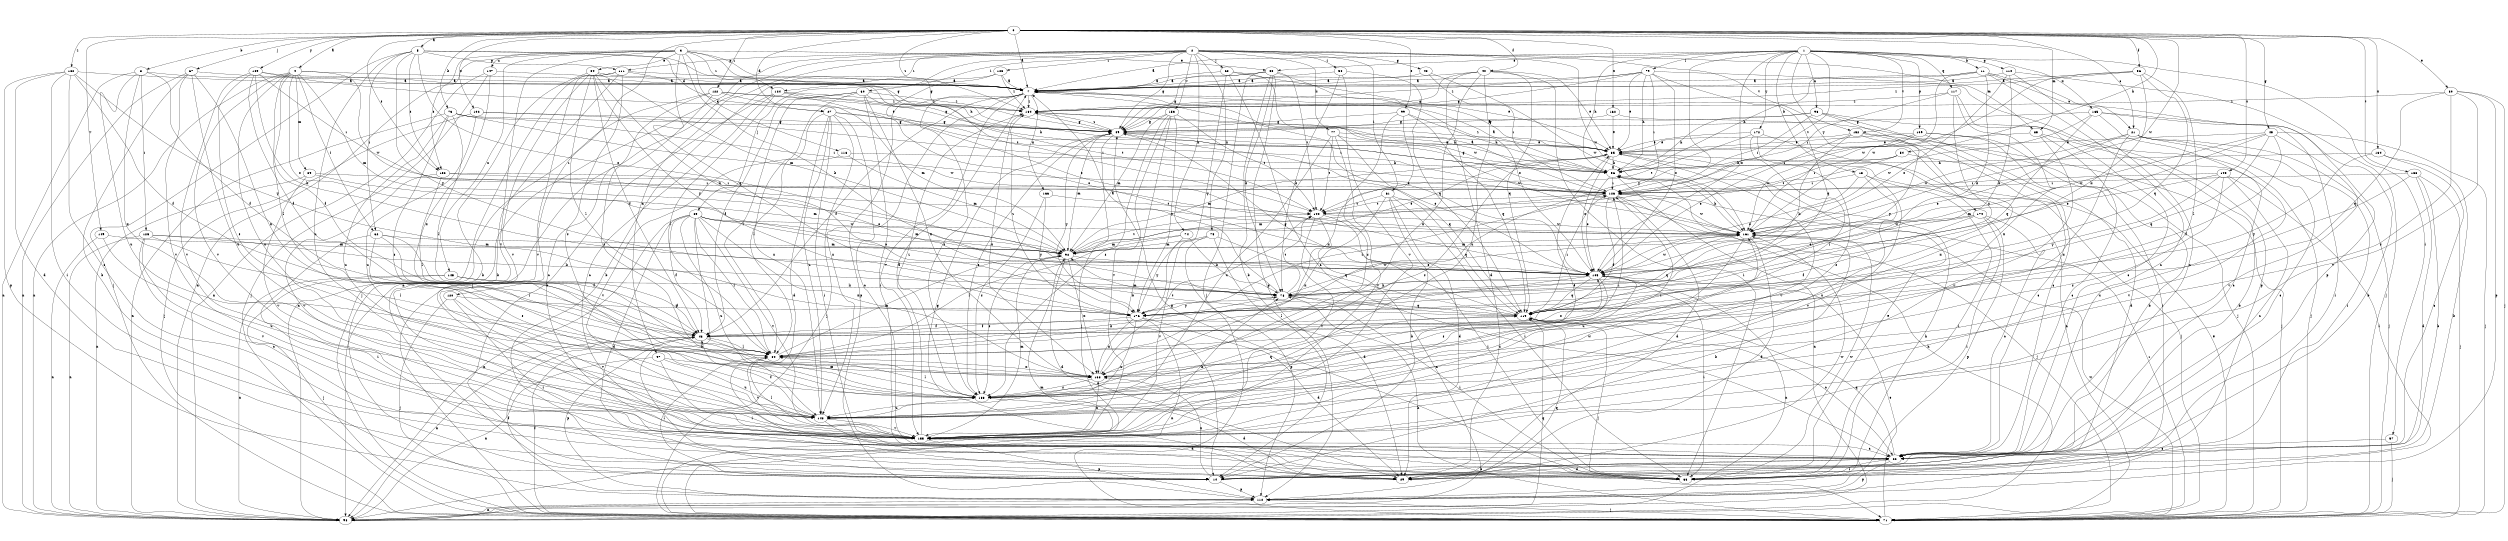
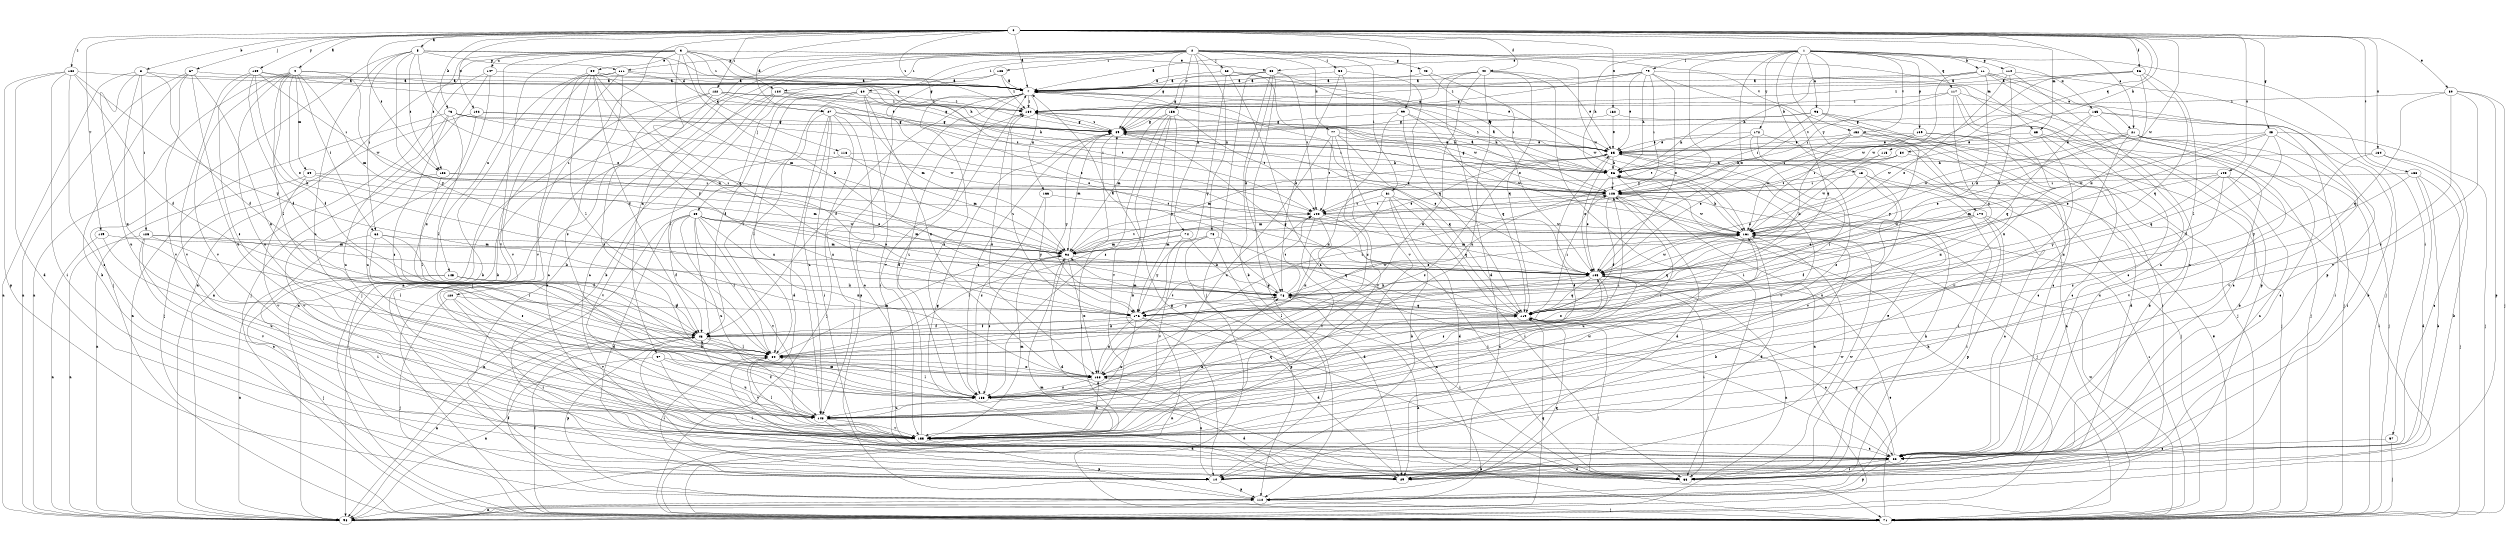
none -> (1875, 145)
none -> (1885, 153)
none -> (2343, 385)
